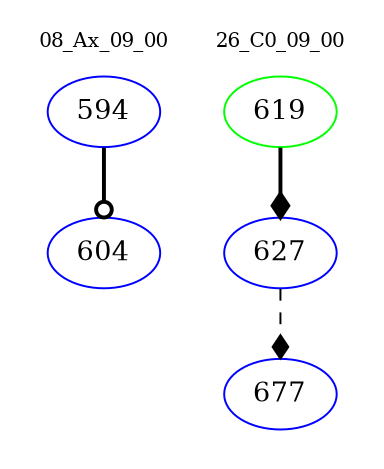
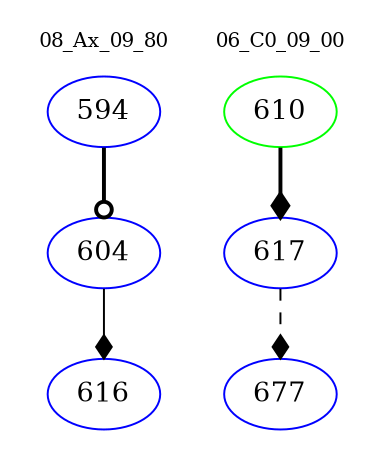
(104, 42) -> (104, 42)
(280, 42) -> (280, 42)
(280, 112) -> (280, 112)
(280, 253) -> (280, 253)
none -> (104, 394)
